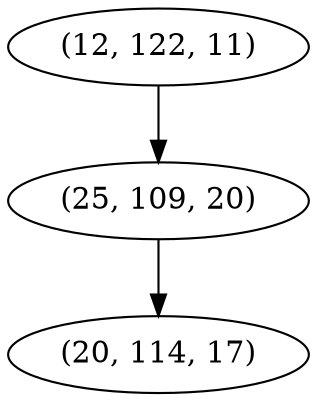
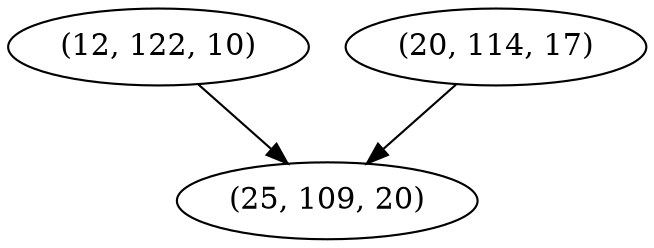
(158, 47) -> (158, 47)
(158, 267) -> (420, 117)
